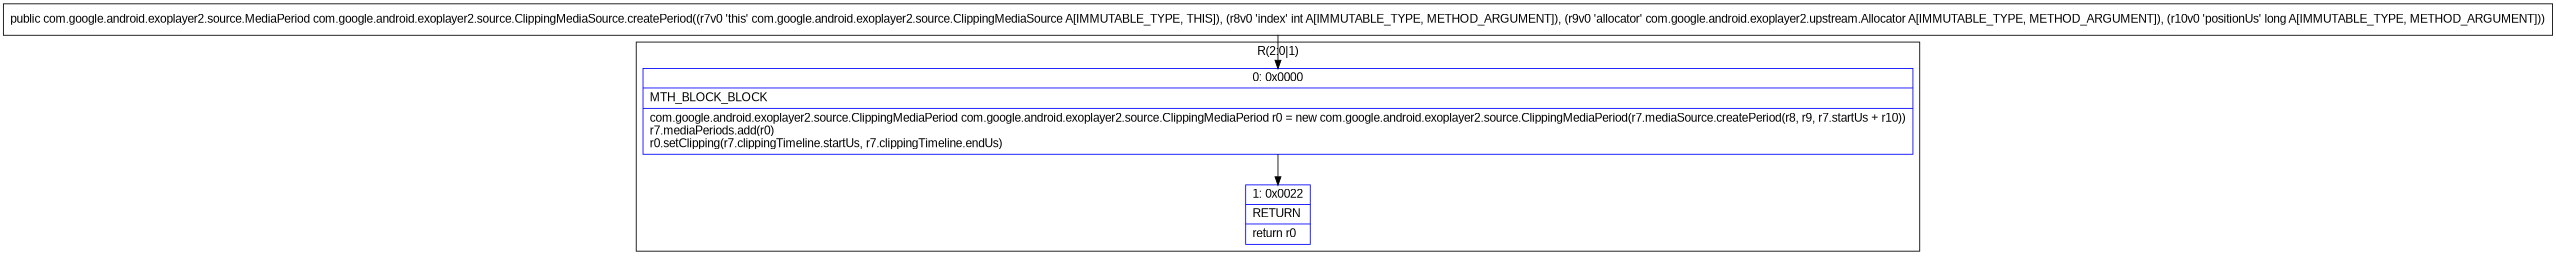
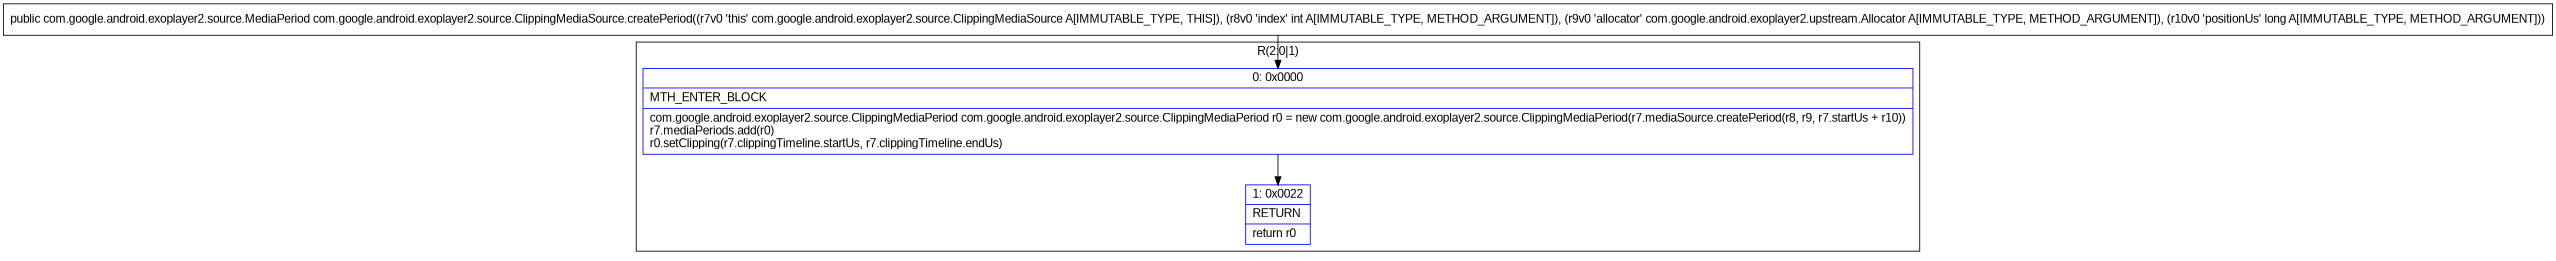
(709, 98) -> (708, 98)
